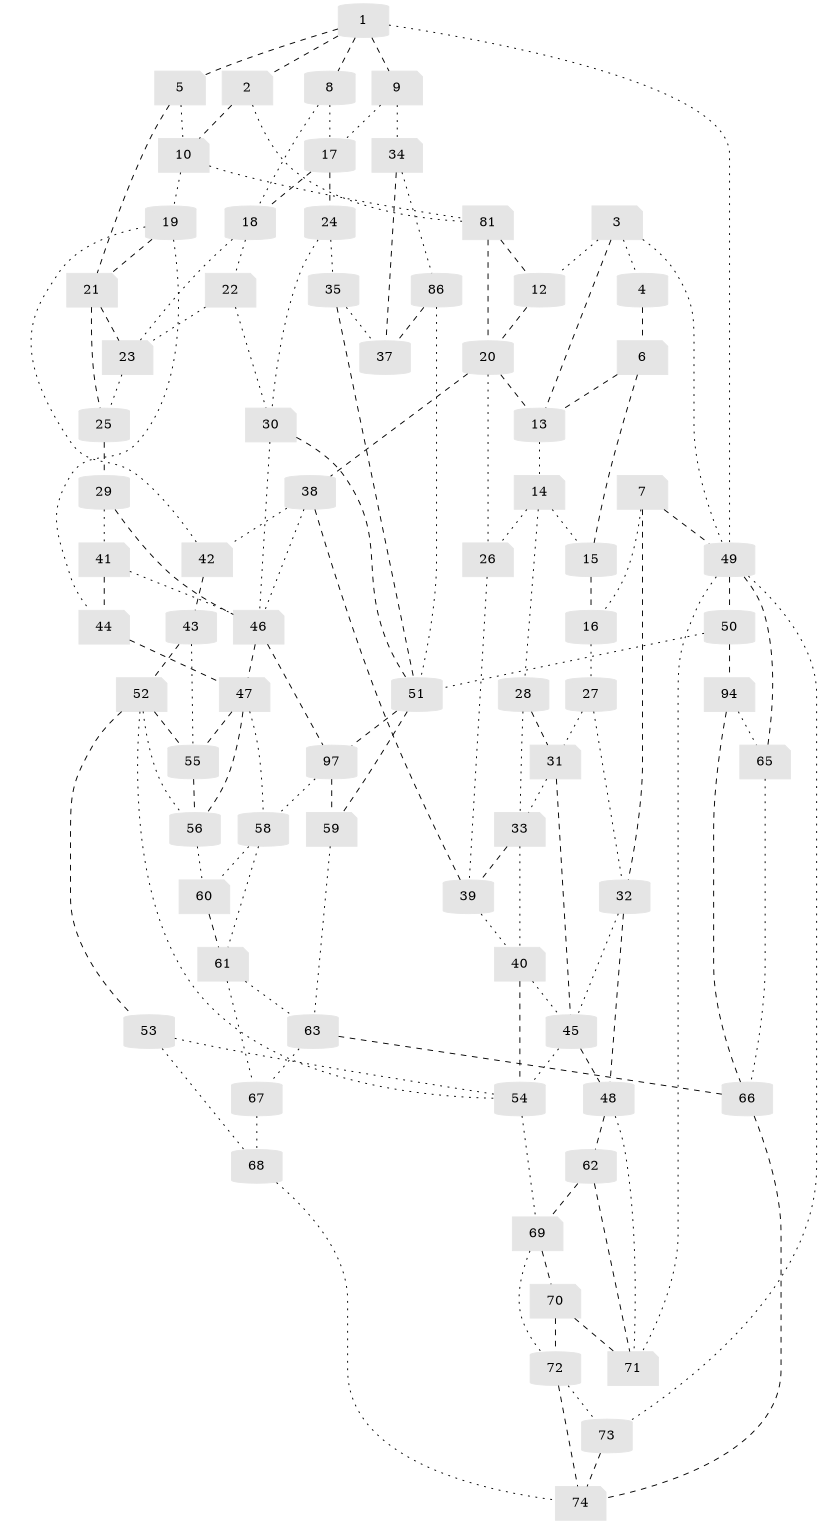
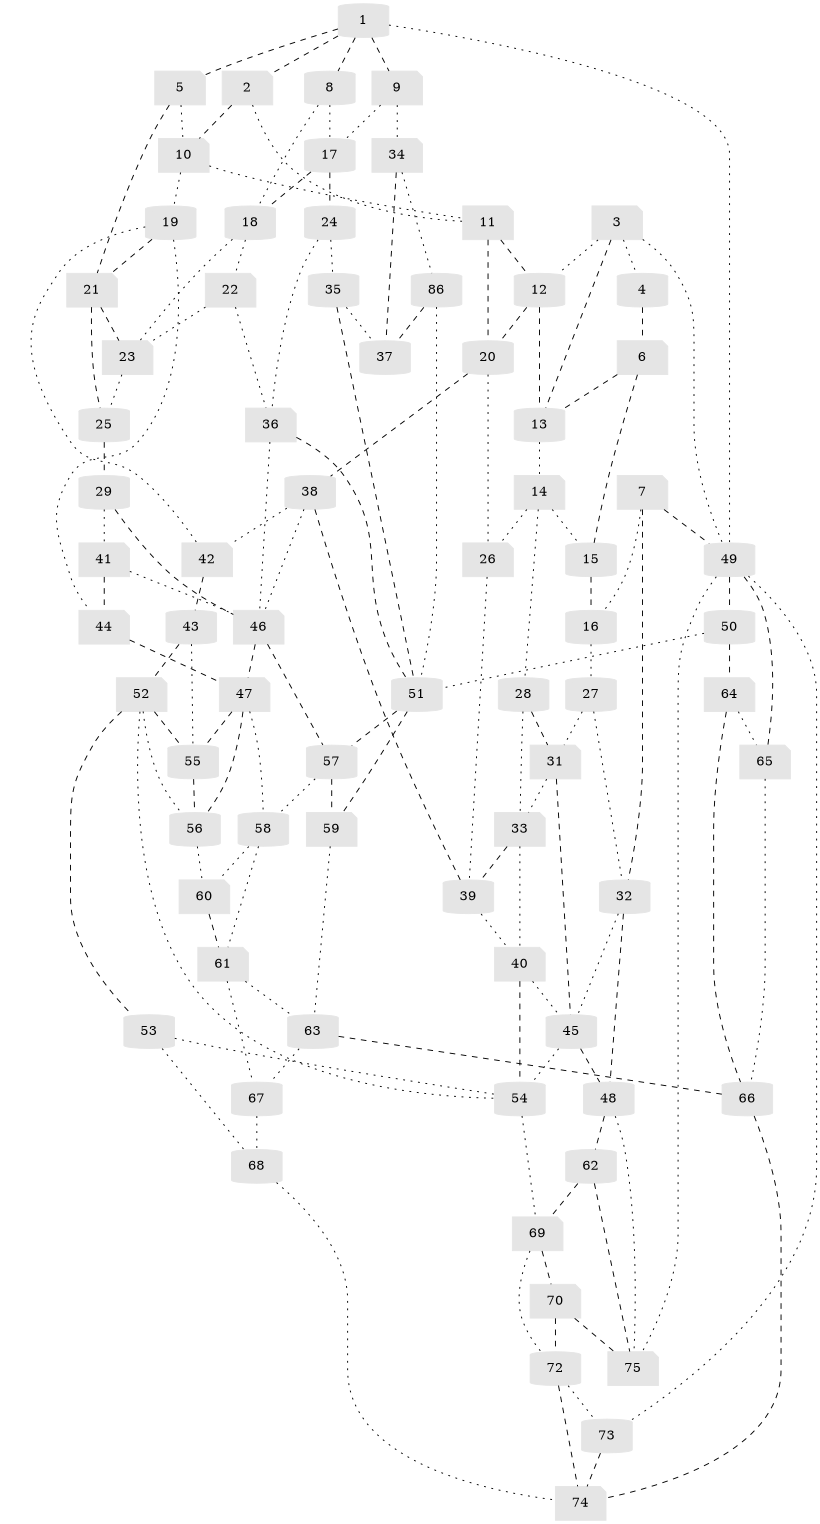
(488, 223) -> (488, 223)
(514, 391) -> (540, 358)
(271, 425) -> (271, 425)
(730, 695) -> (730, 695)
(332, 762) -> (332, 762)
(633, 1369) -> (633, 1369)
